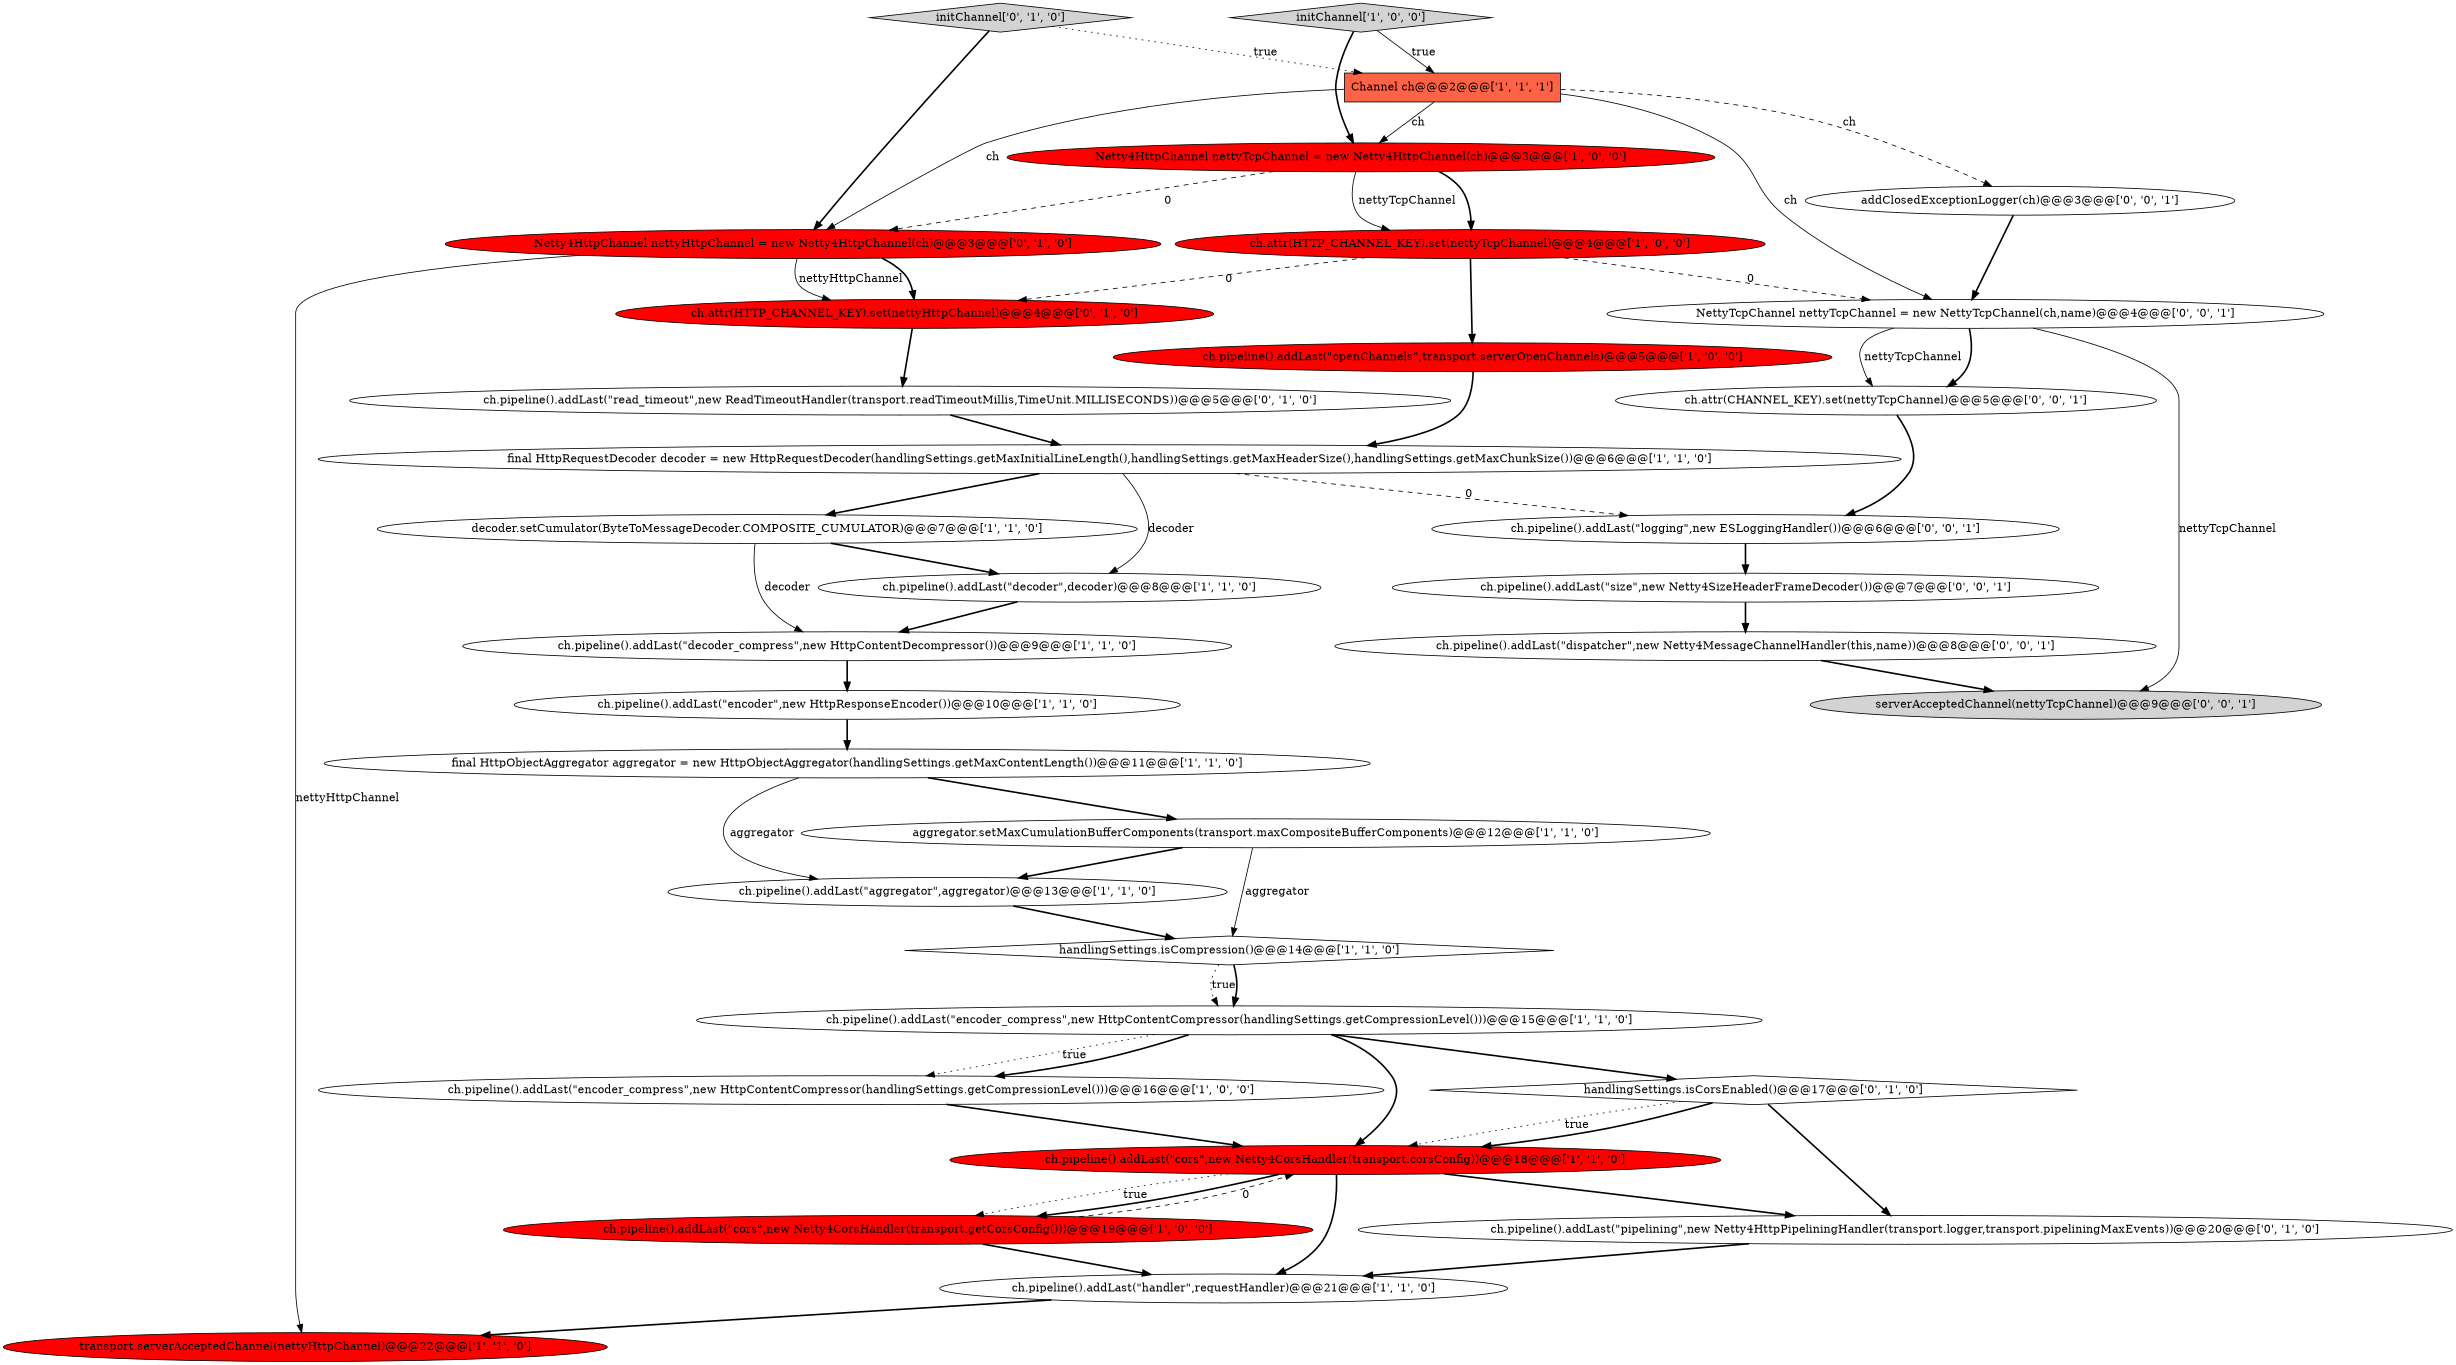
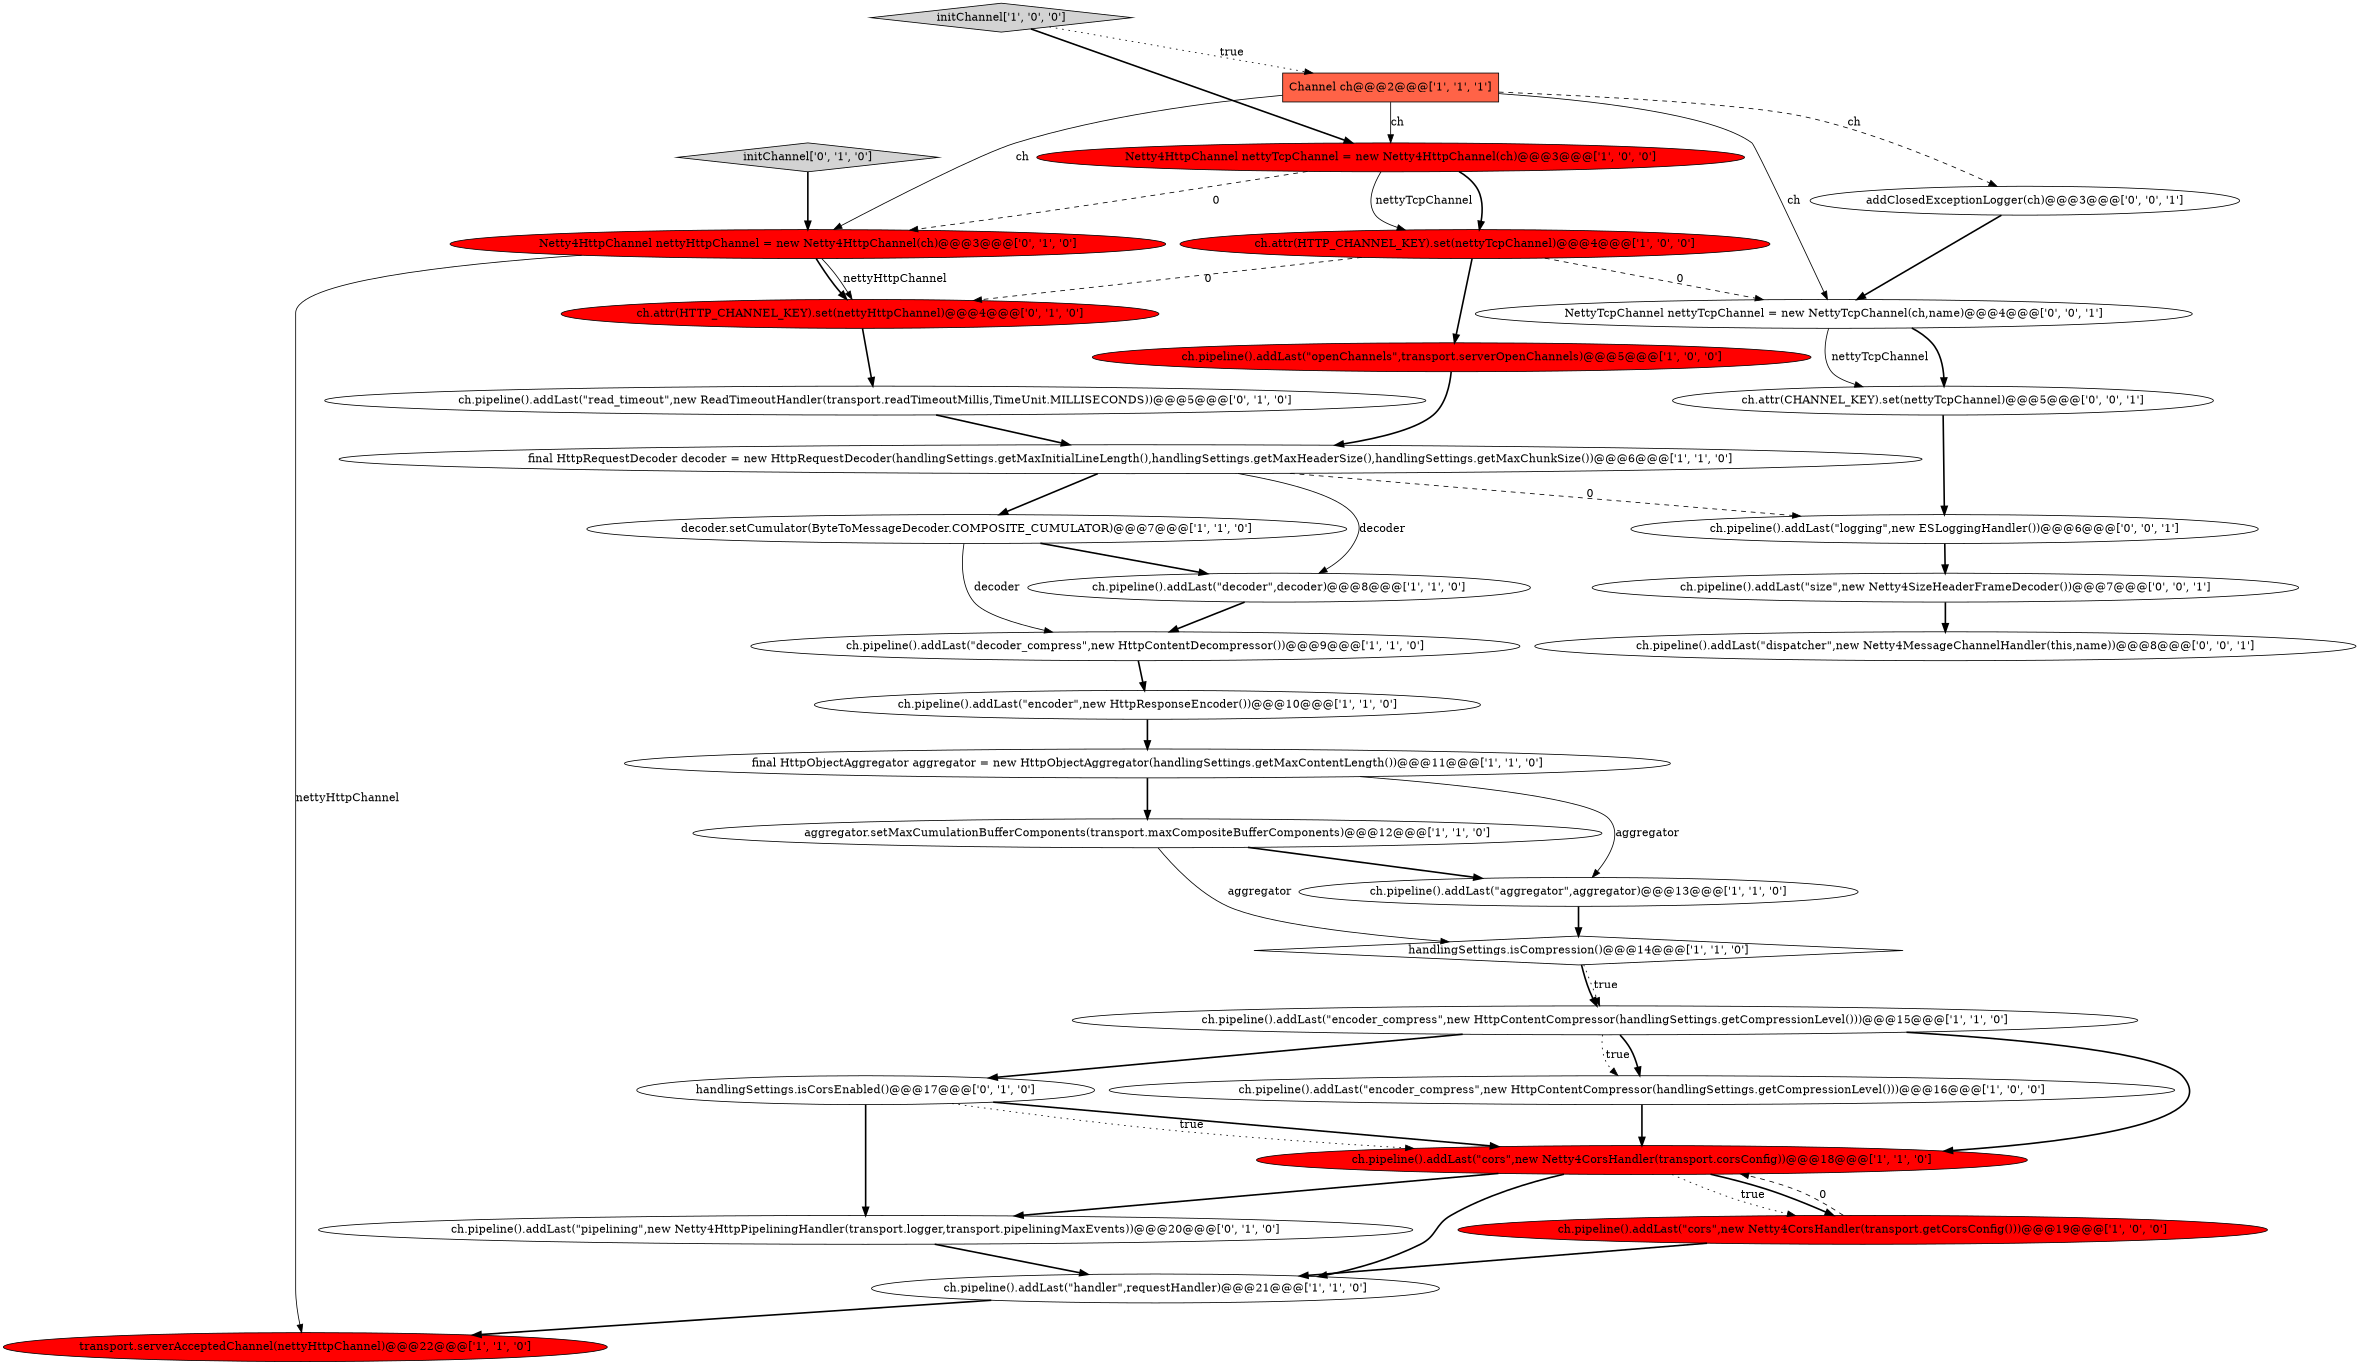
(1203, 49) -> none
(1402, 49) -> (1177, 49)
(2066, 705) -> none
(1754, 1090) -> (866, 1090)
